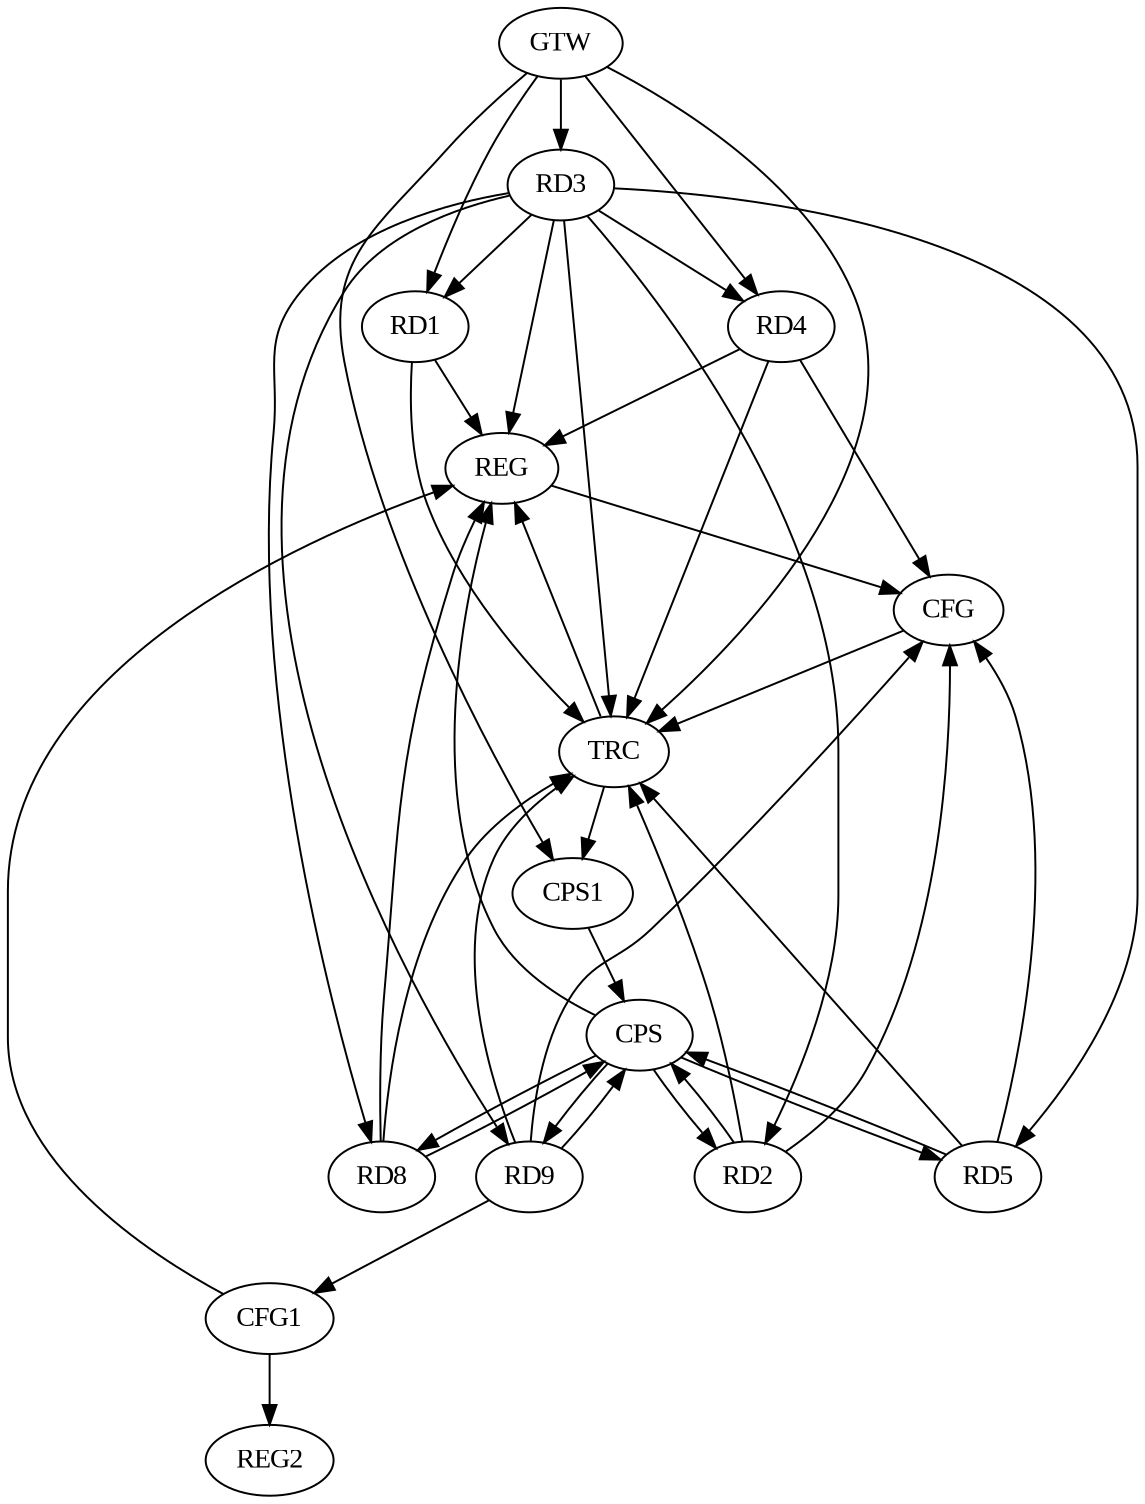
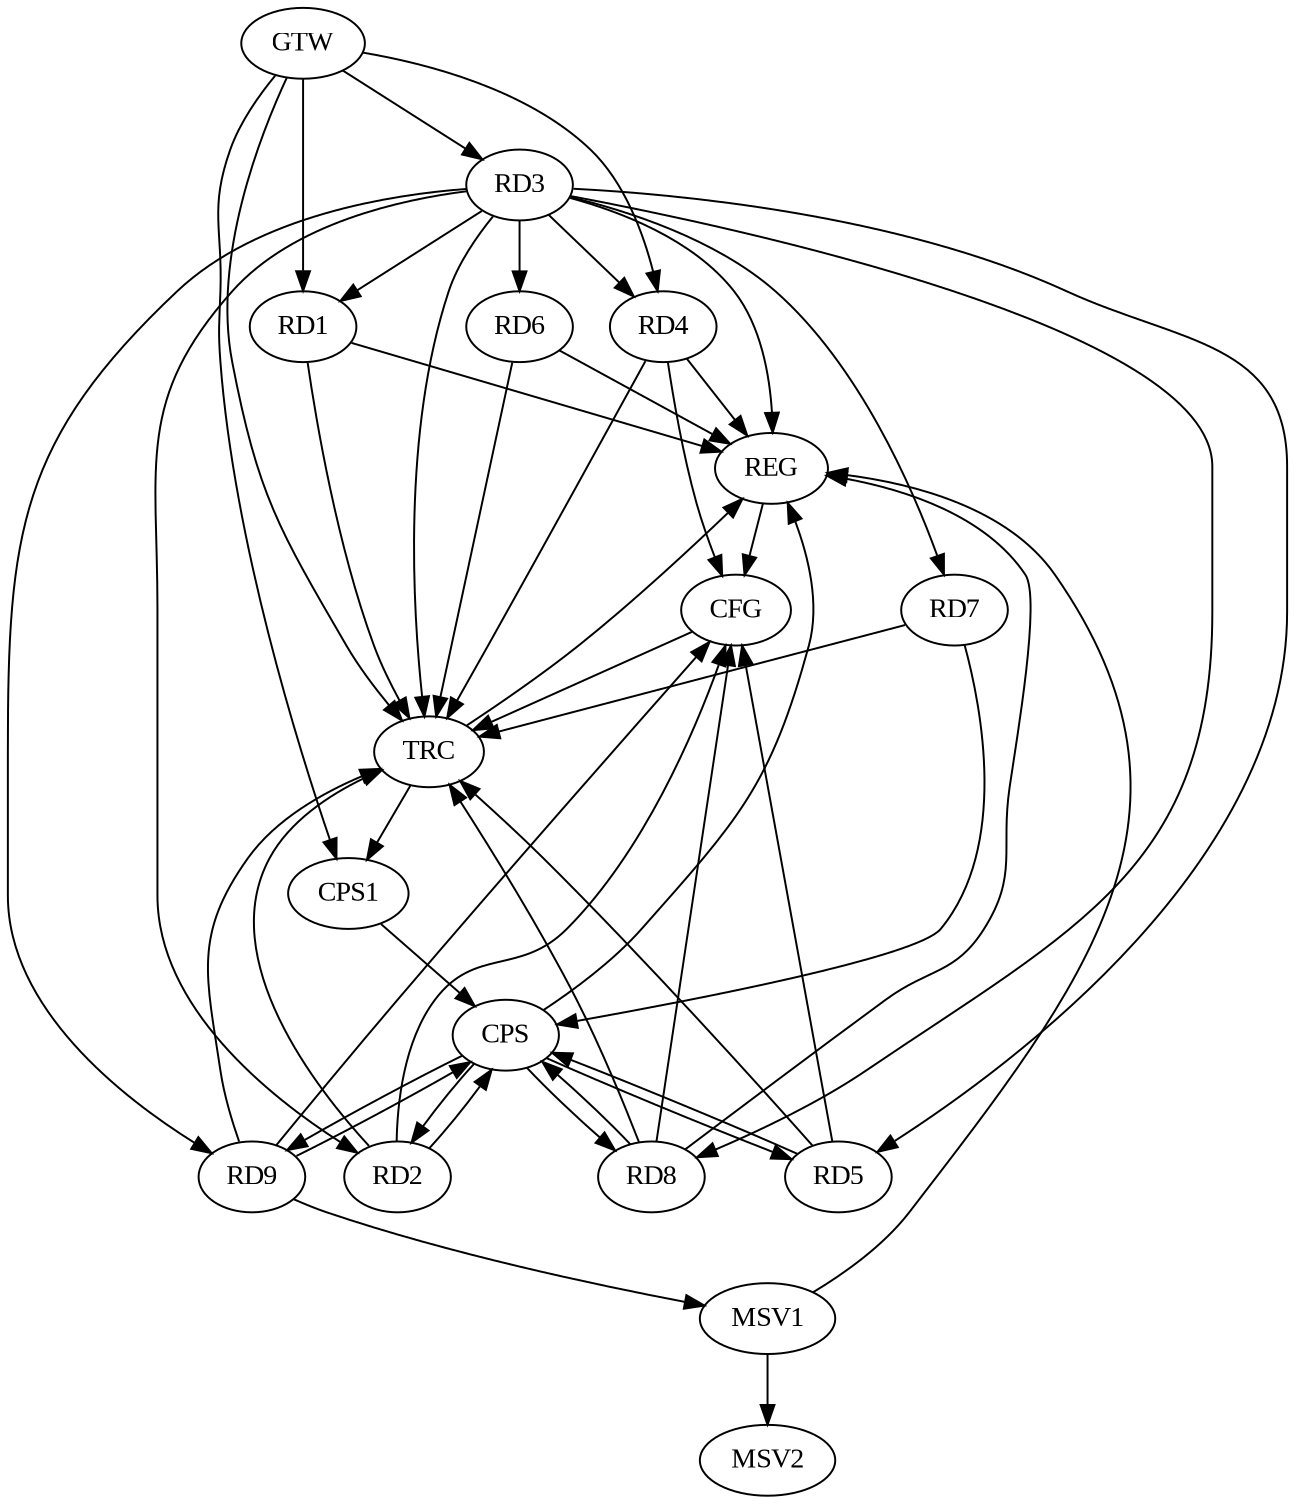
none -> (520, 327)
none -> (955, 610)
none -> (692, 903)
(270, 1319) -> (768, 1319)
(270, 1460) -> (768, 1460)
